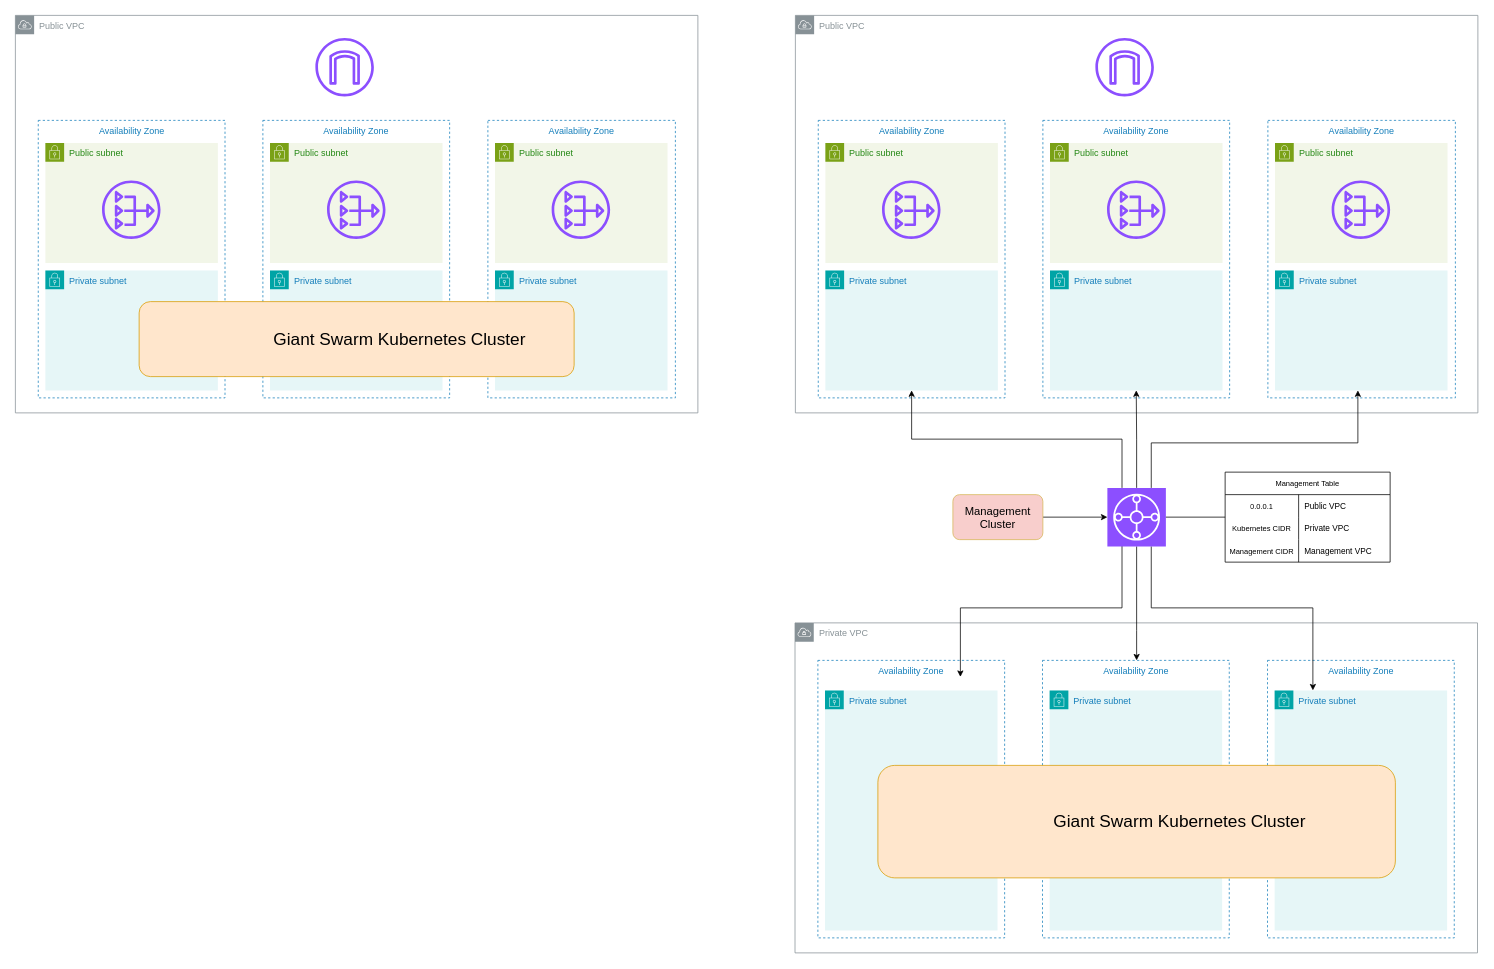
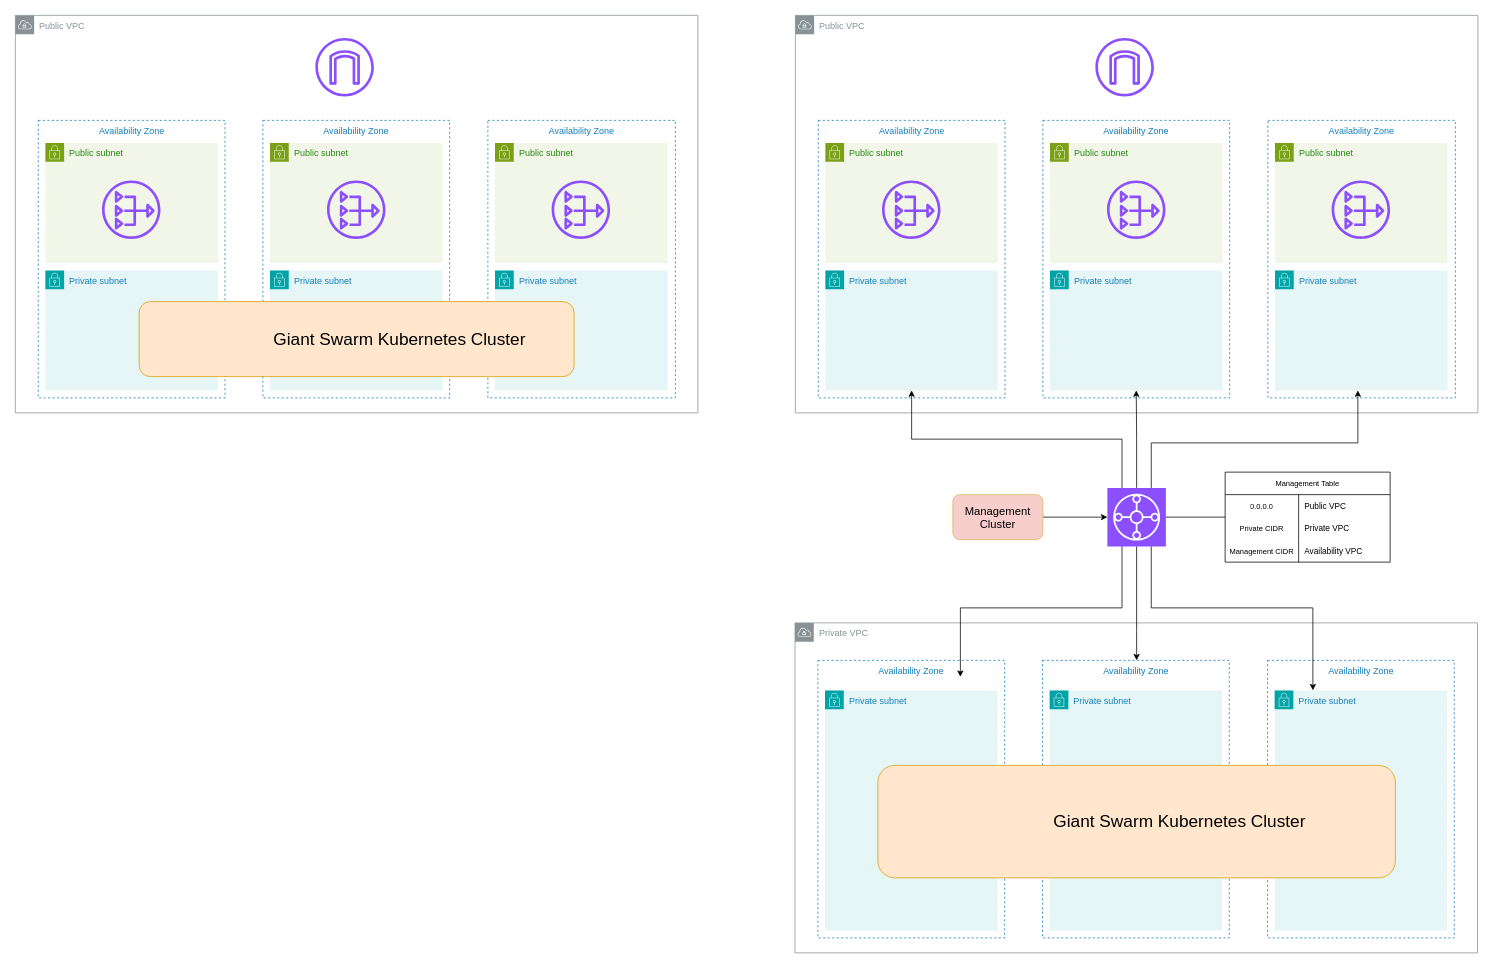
(1262, 506) -> (1262, 506)
(1262, 528) -> (1262, 528)
(1336, 551) -> (1335, 551)
